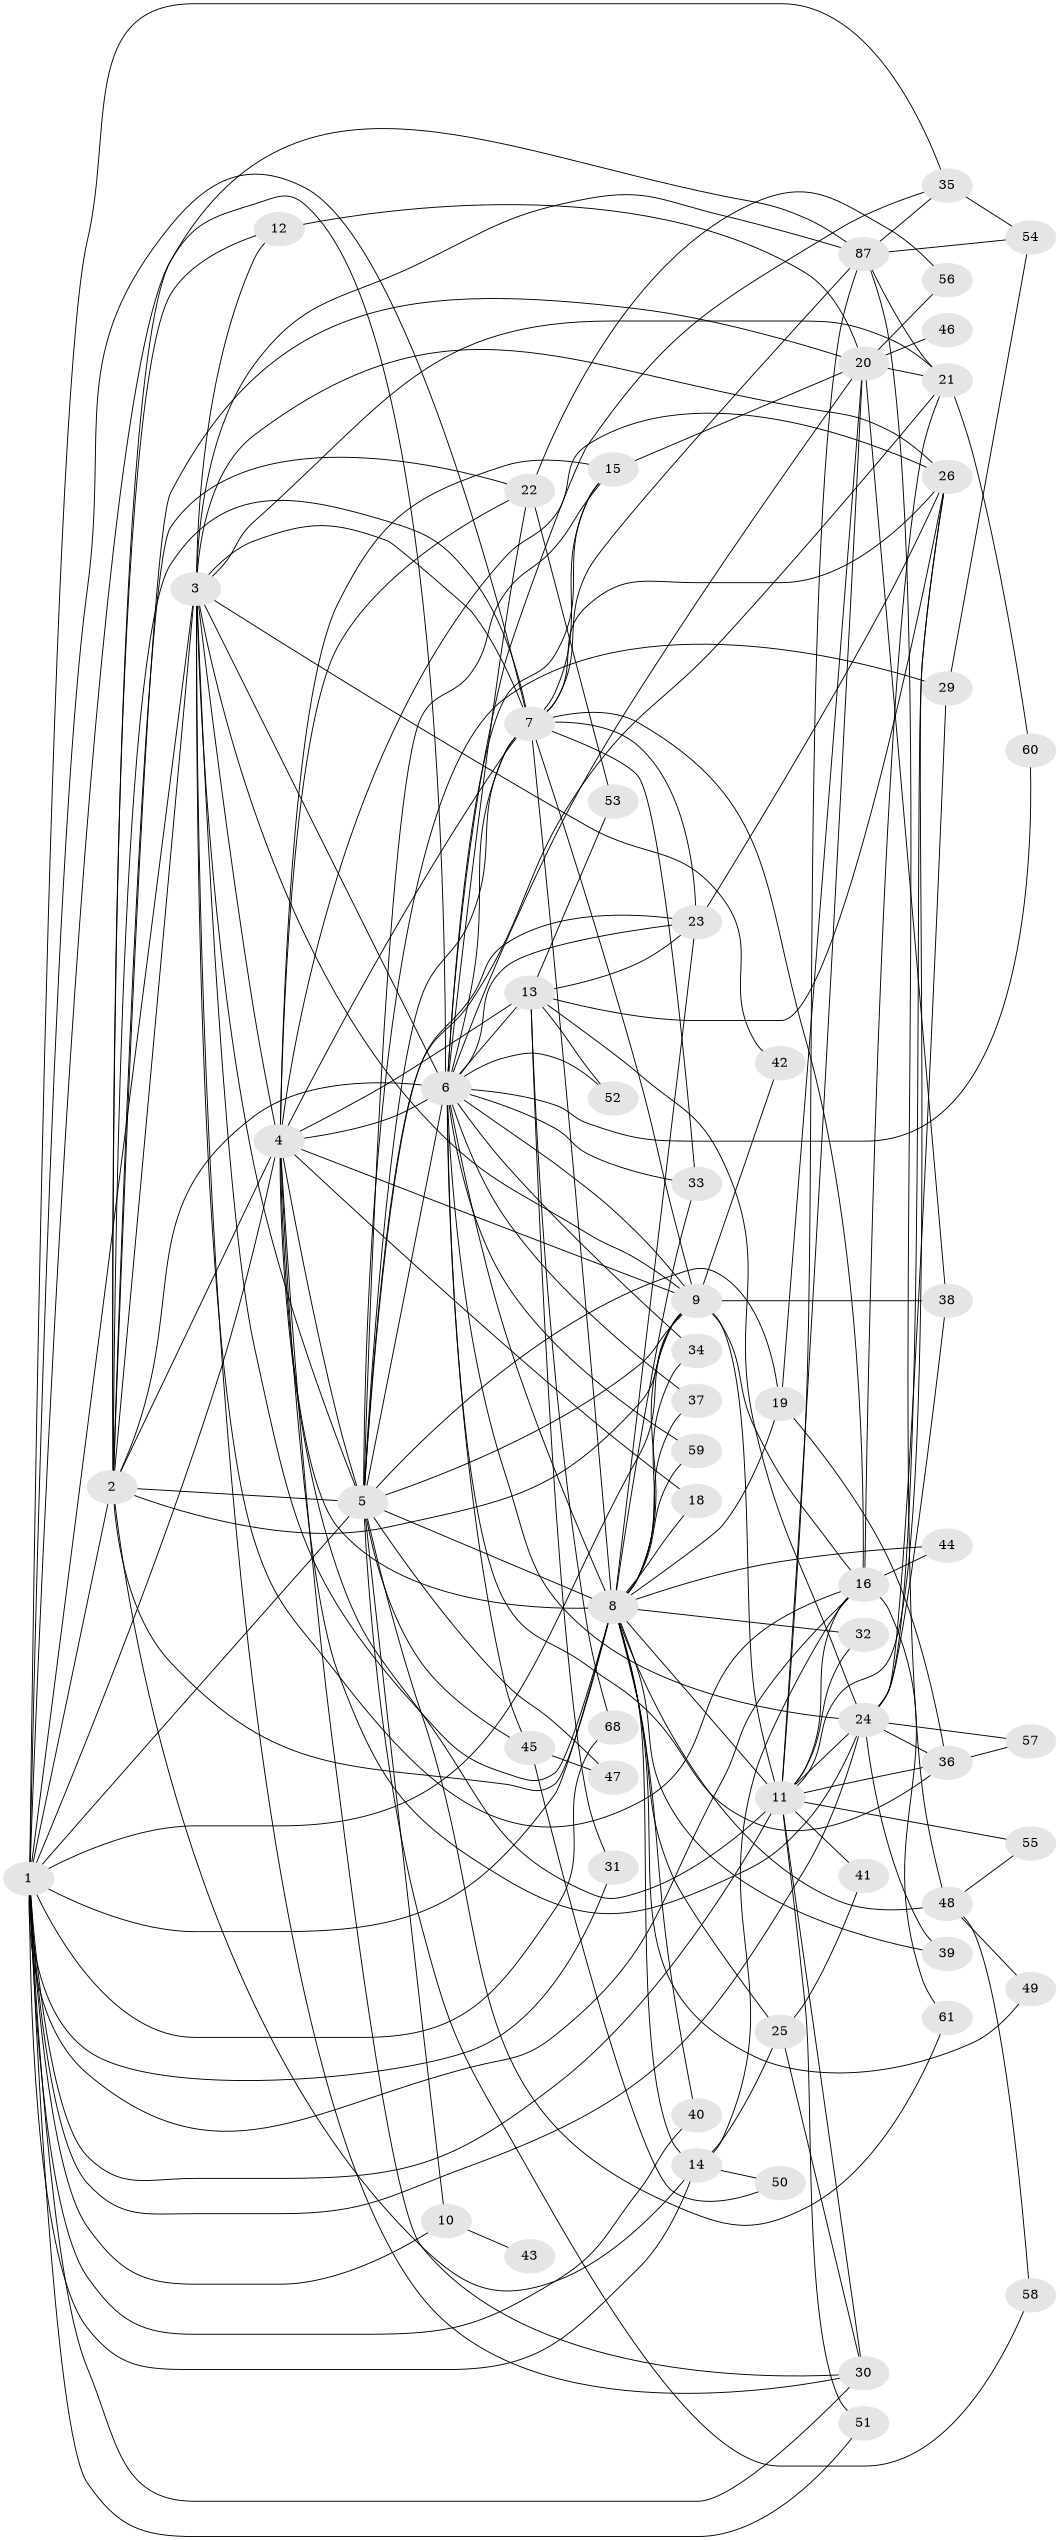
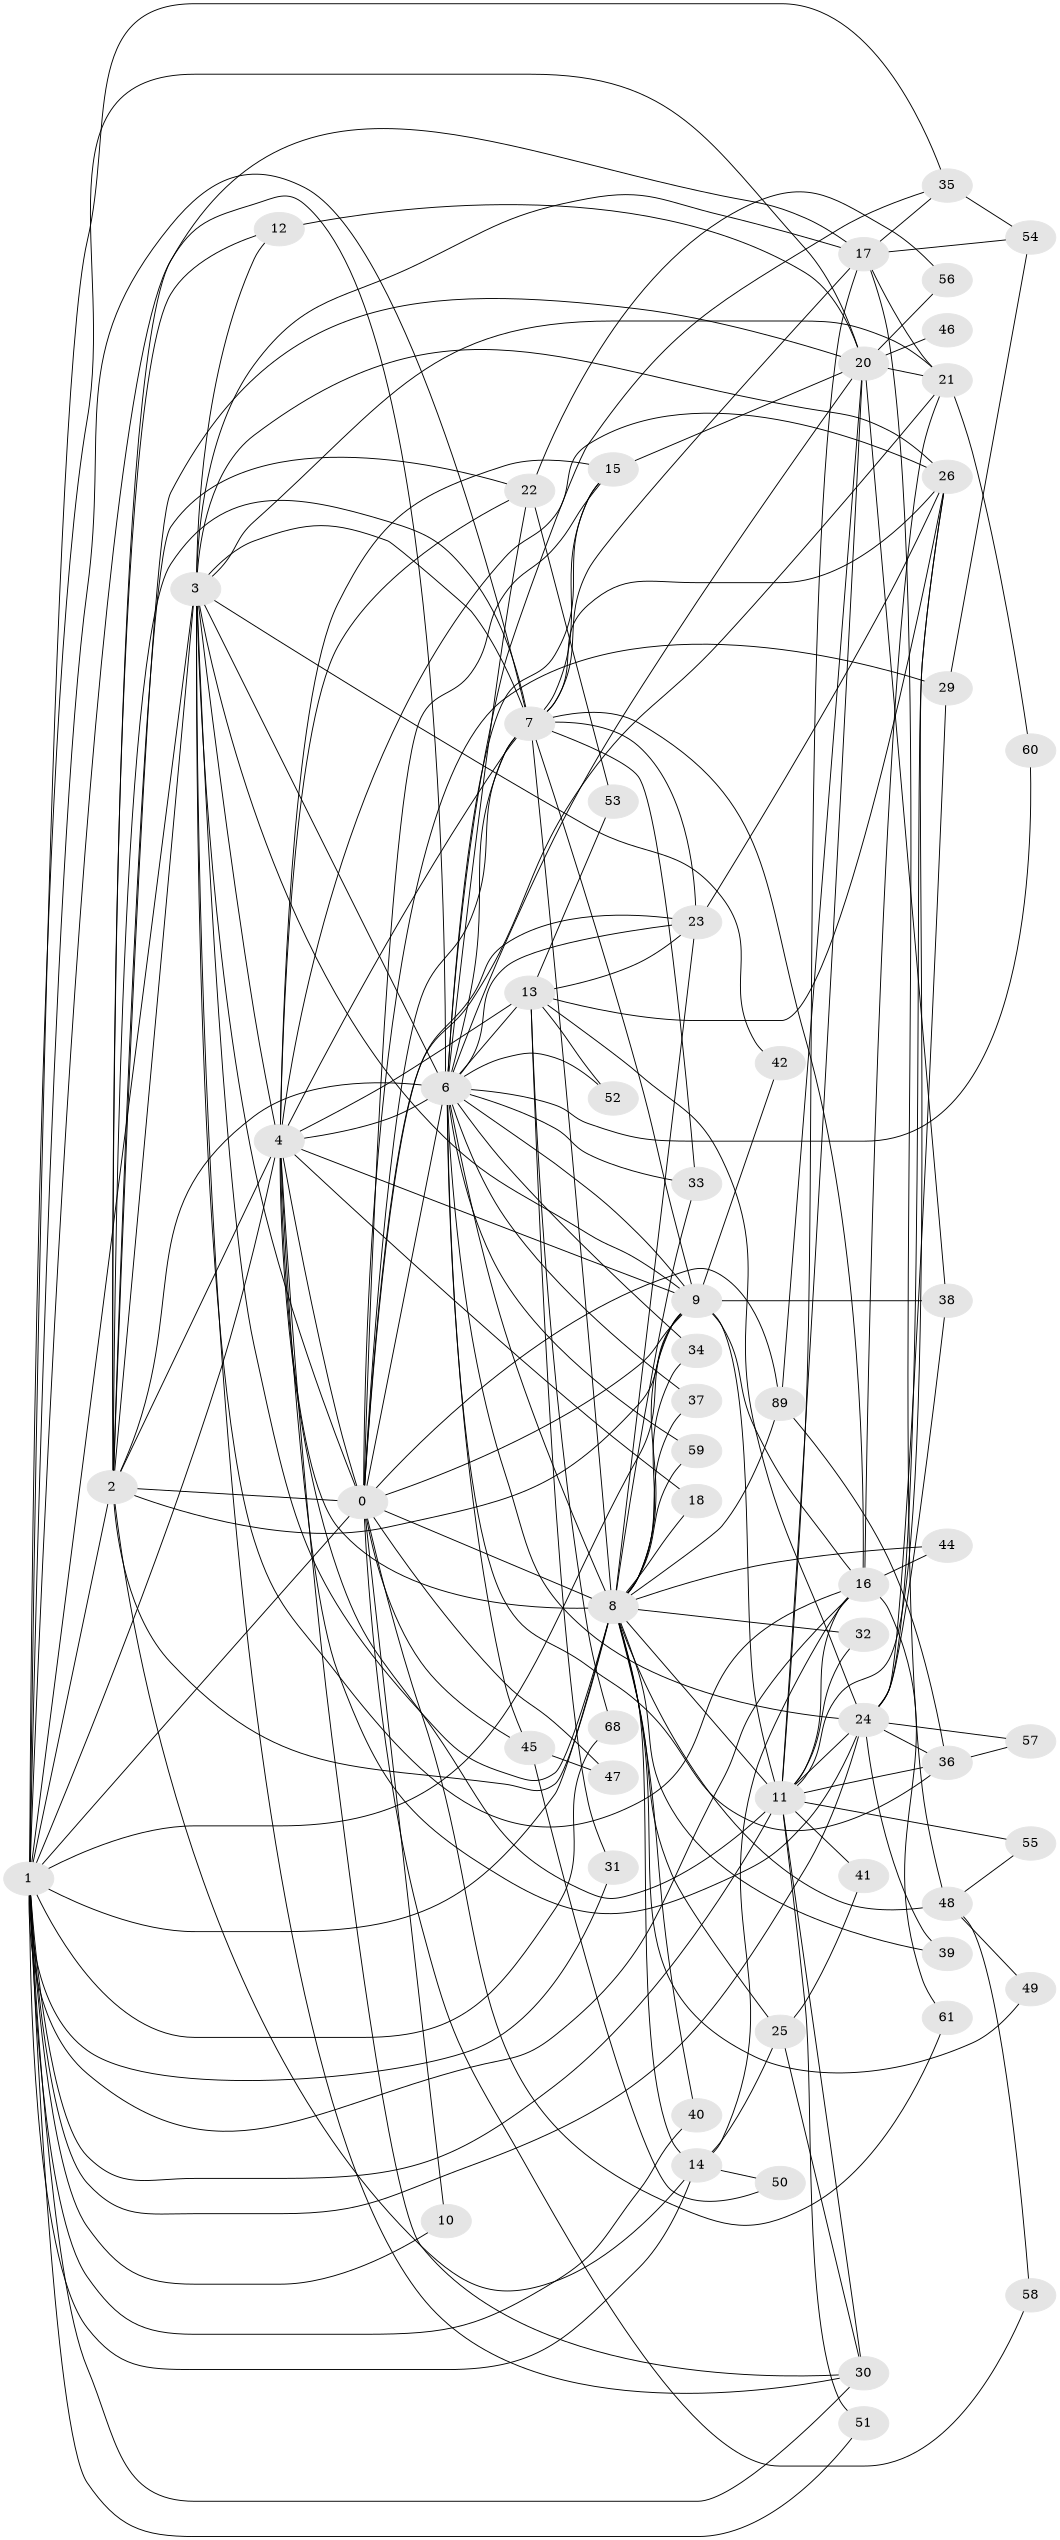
(864, 254) -> (864, 254)
none -> (72, 543)
(780, 1404) -> (780, 1404)
(363, 1502) -> (363, 1502)
(530, 2256) -> none
